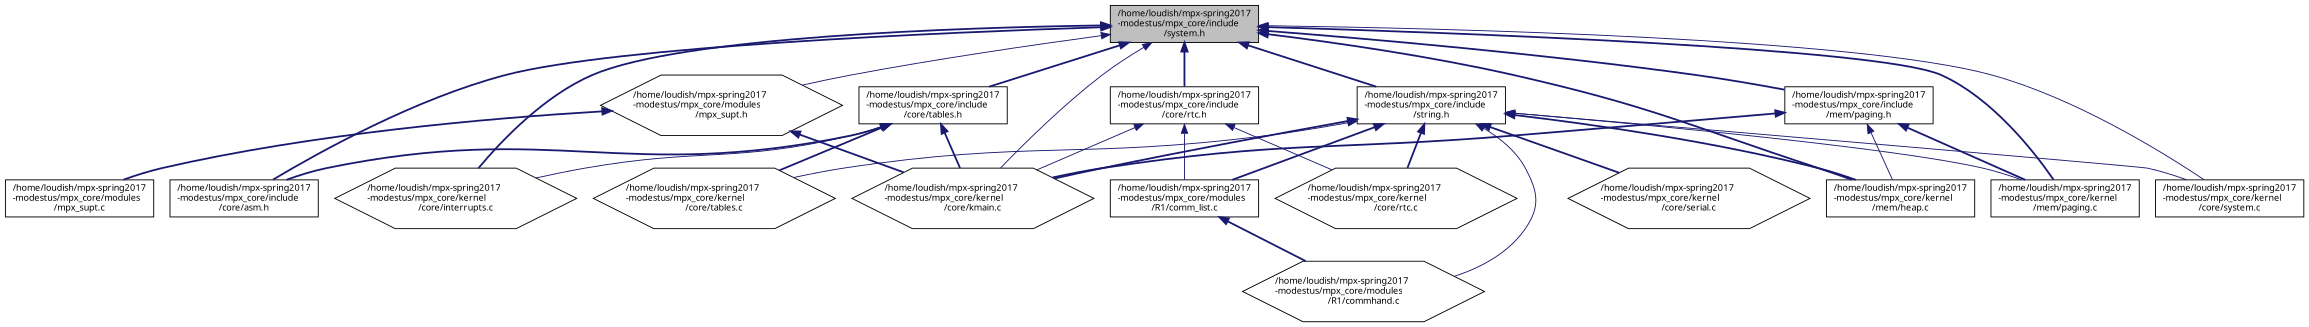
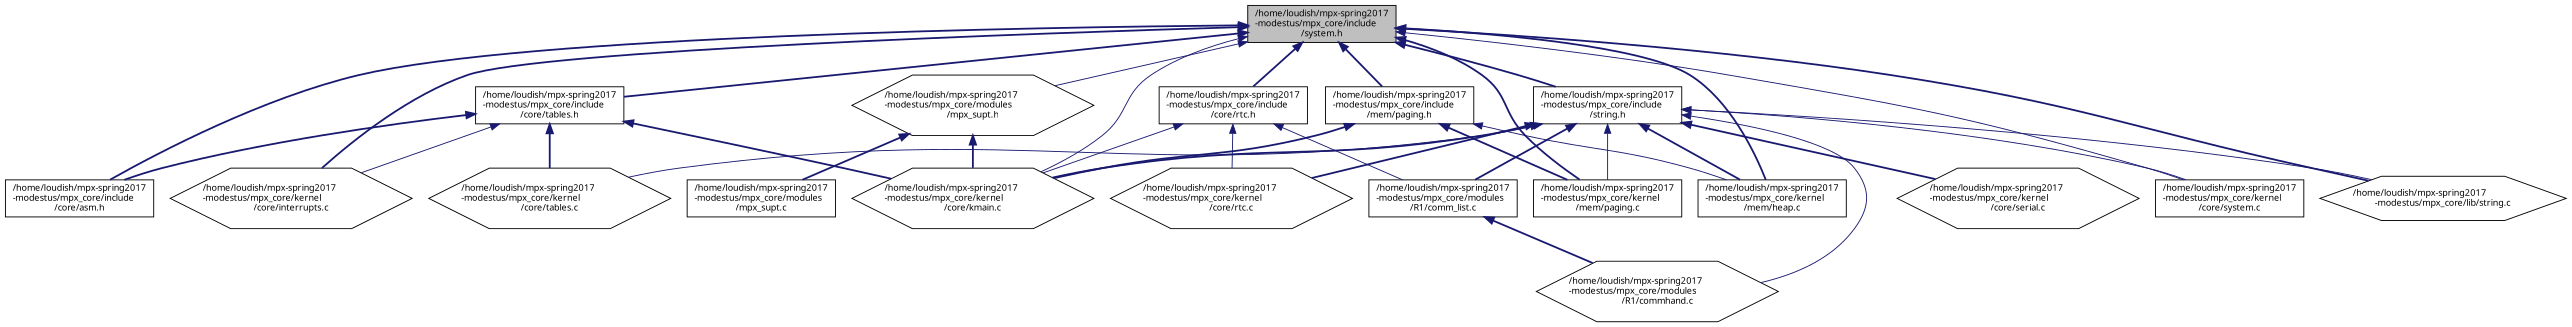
none -> (2443, 198)
